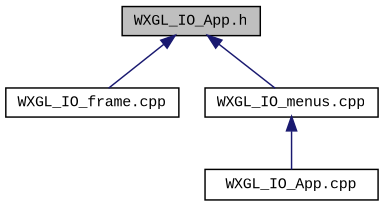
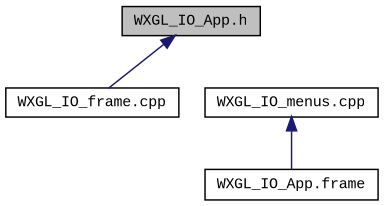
(247, 66) -> none
(292, 185) -> (292, 185)
